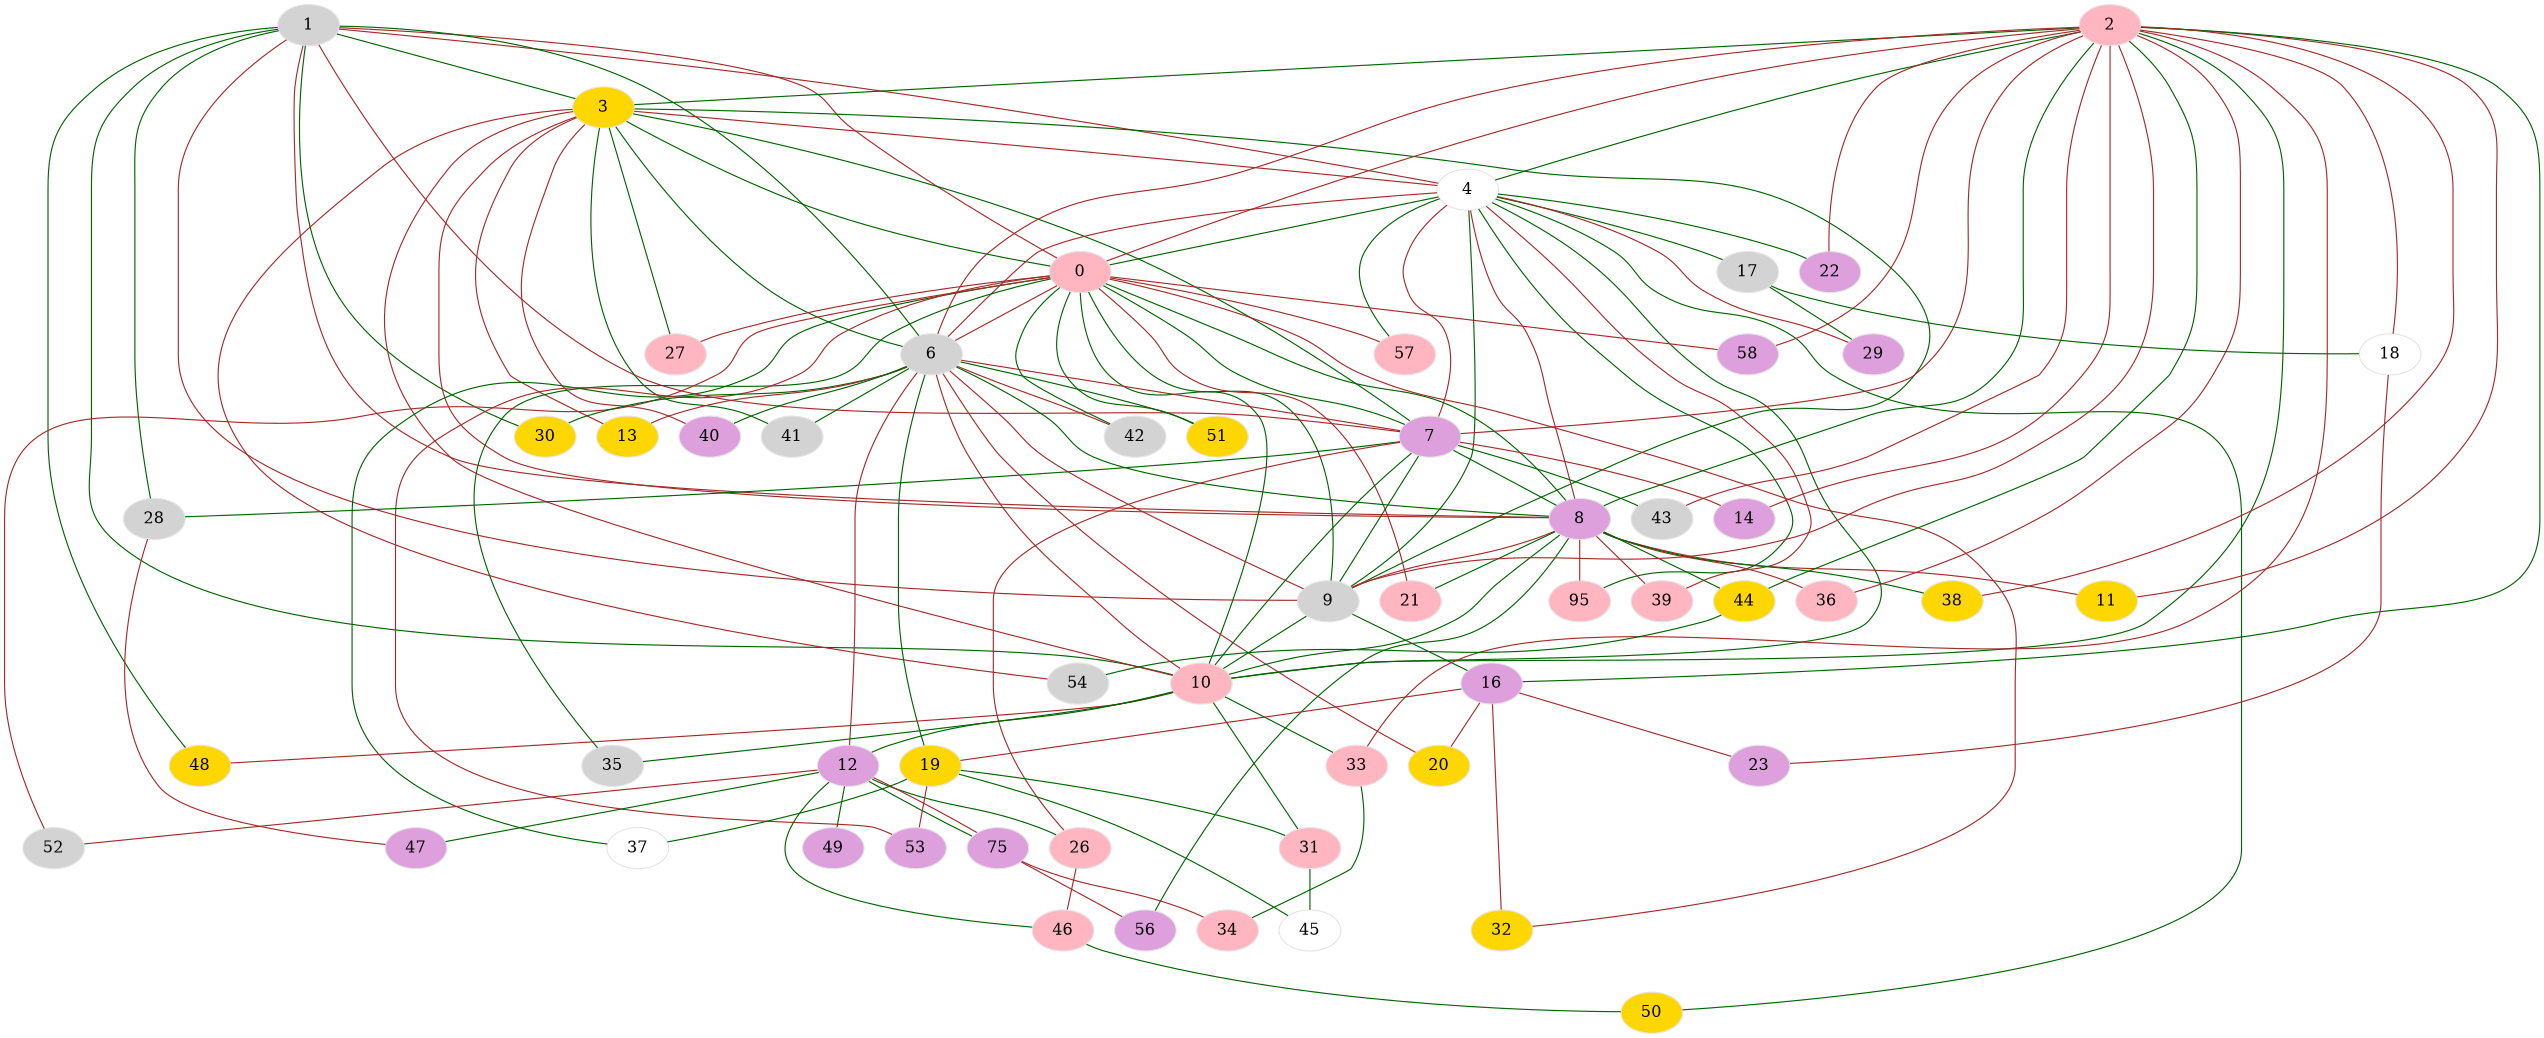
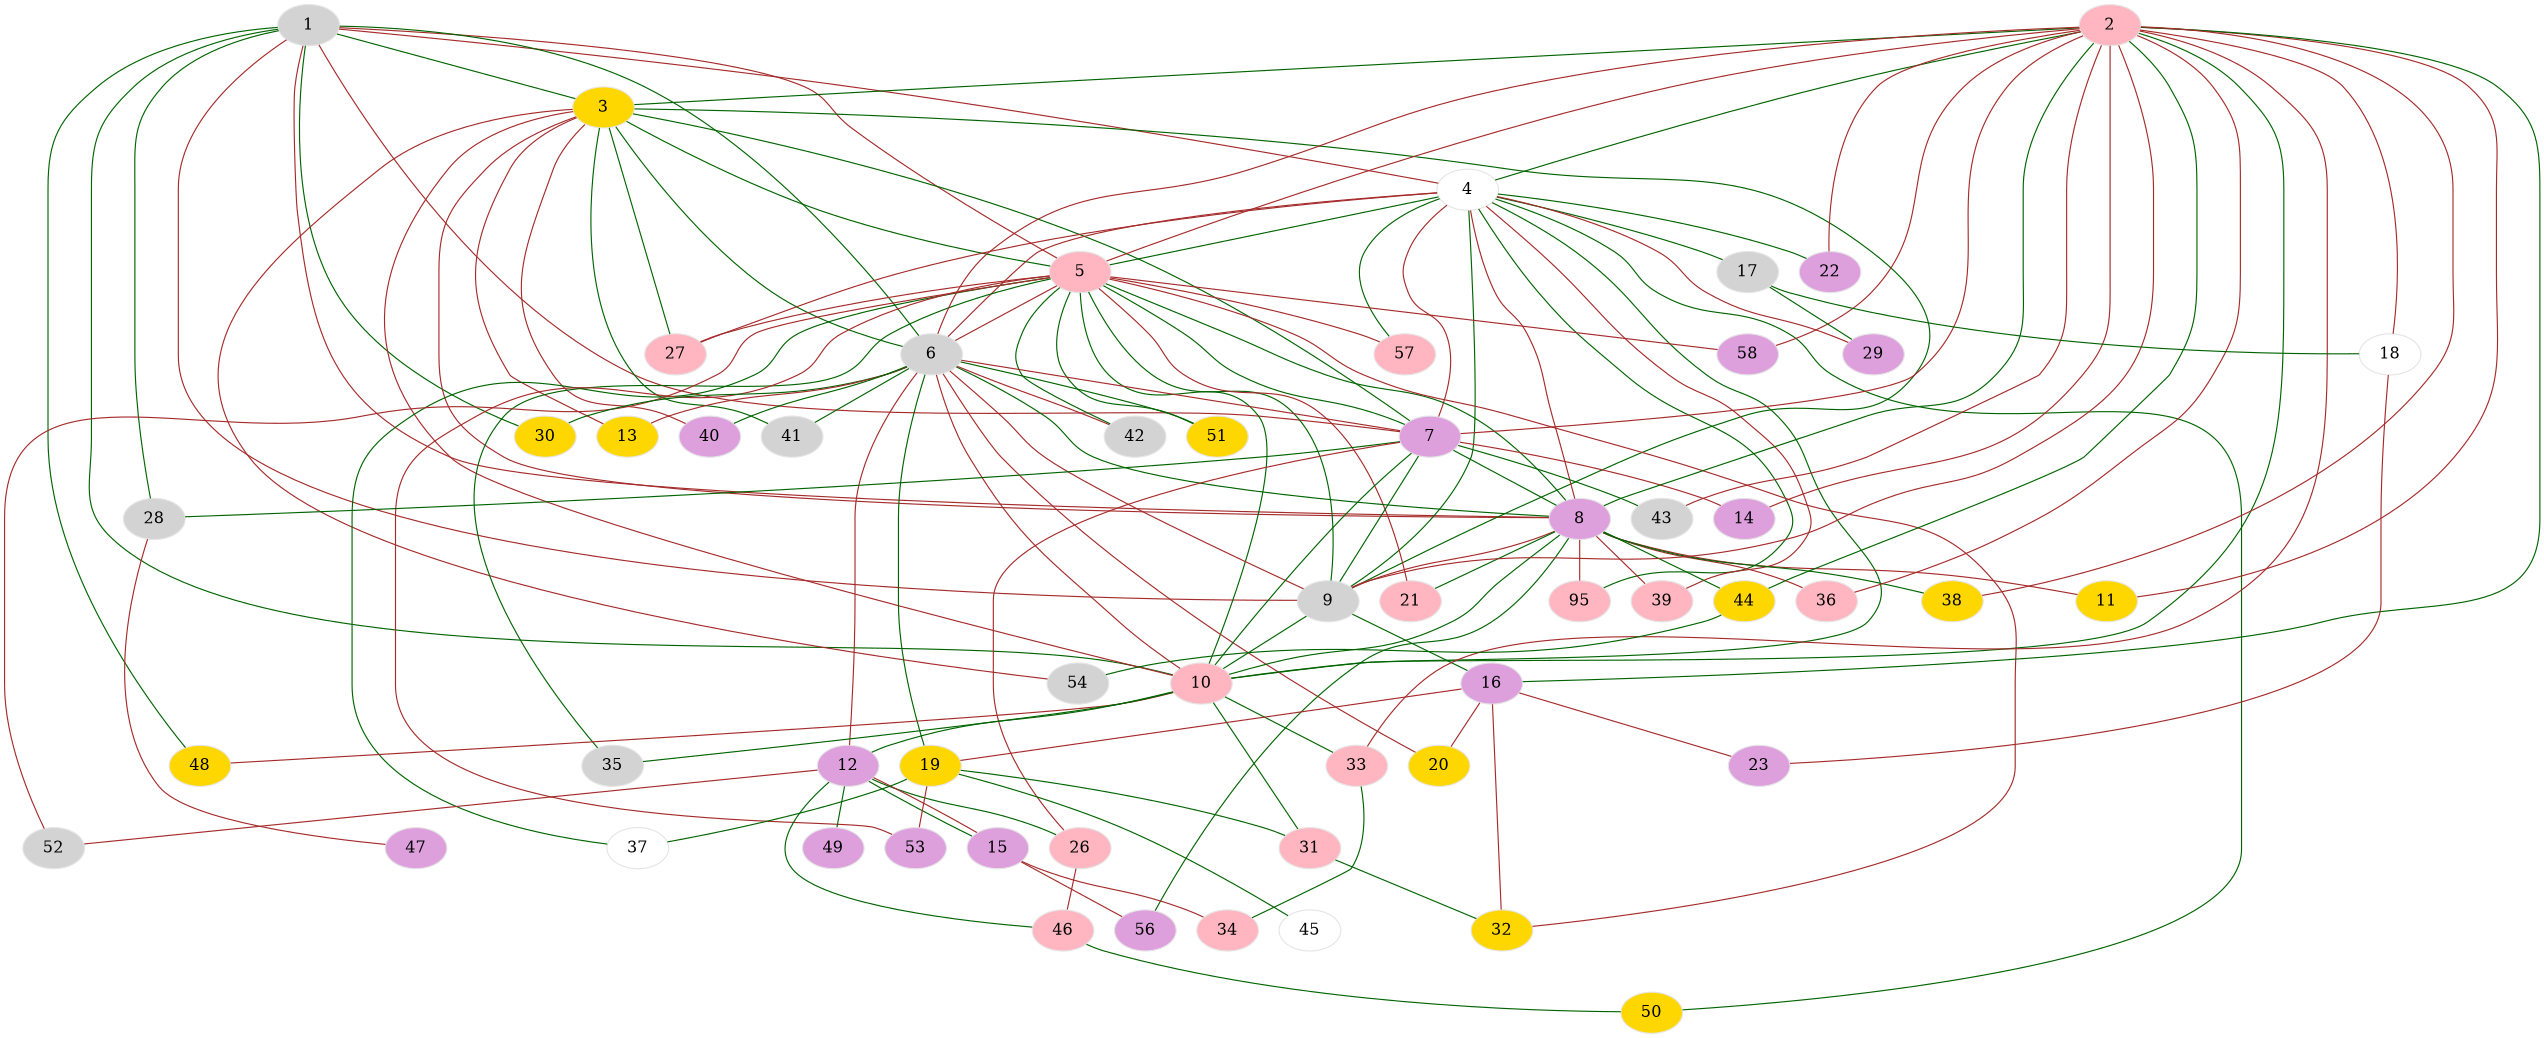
(1036, 147) -> (1044, 241)
(1080, 272) -> (1080, 272)
(651, 804) -> none
(998, 848) -> (998, 848)
(1310, 881) -> (1406, 889)
